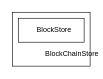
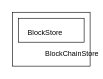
(54, 30) -> (45, 33)
